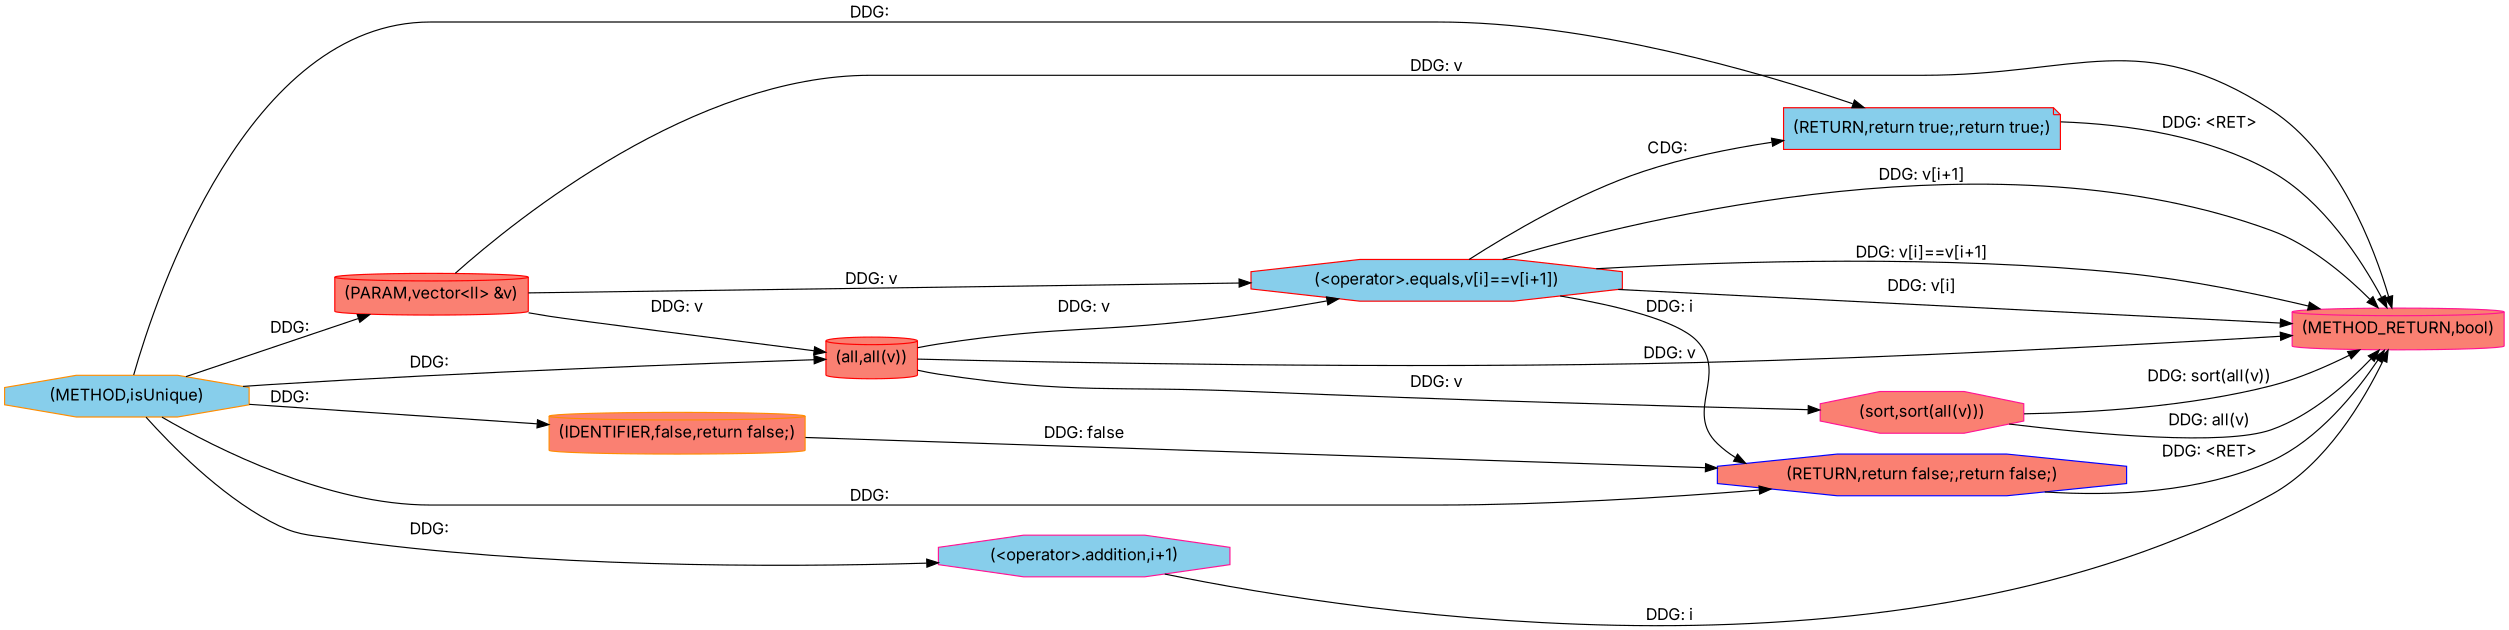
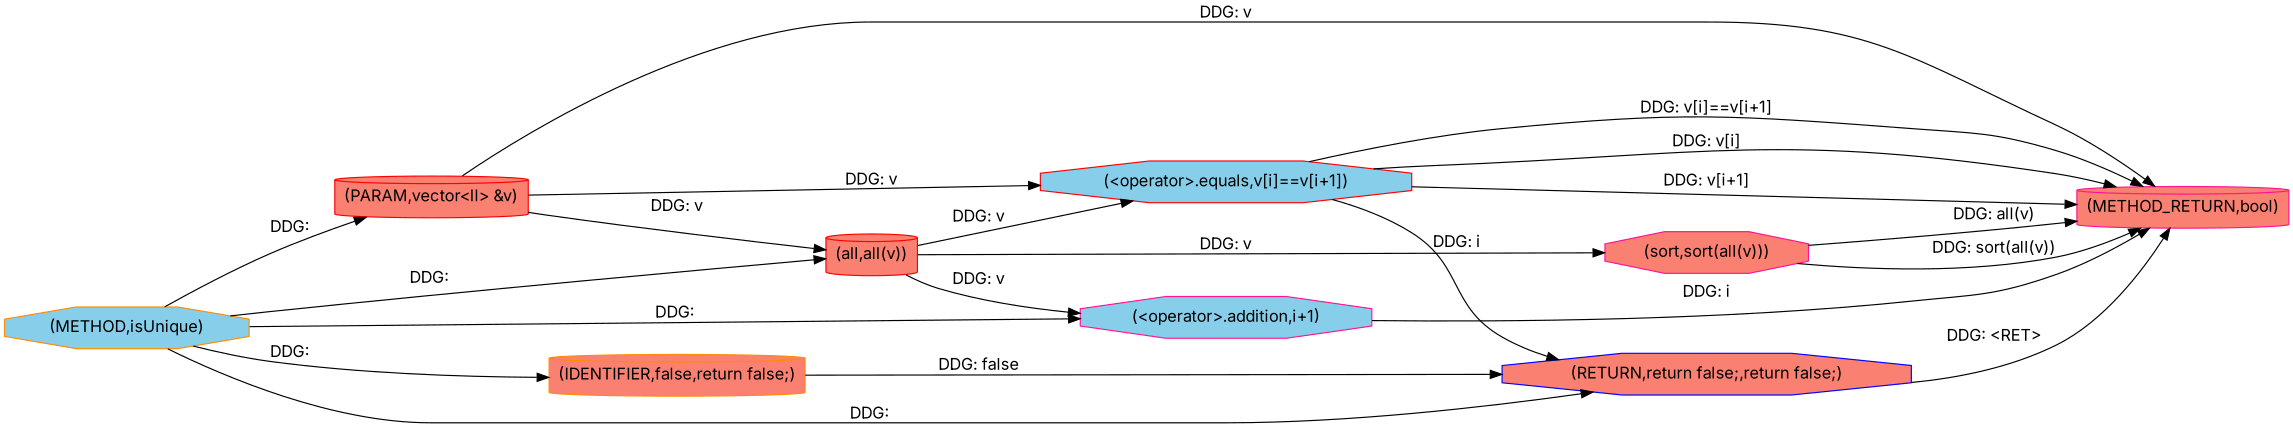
(1922, 129) -> none
(1599, 364) -> (985, 300)
